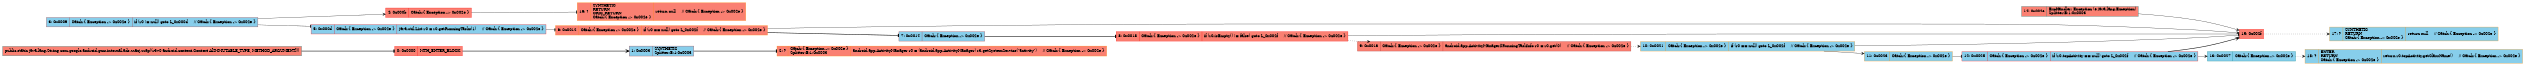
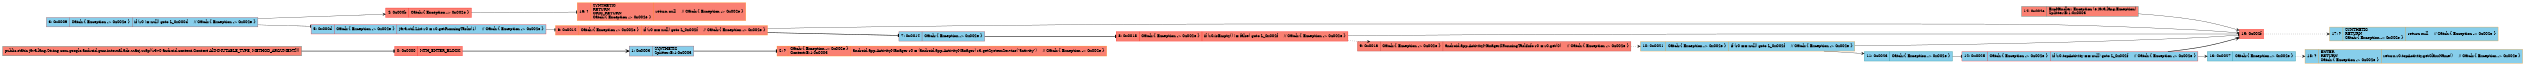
(809, 53) -> (809, 53)
(1908, 56) -> (1908, 56)
